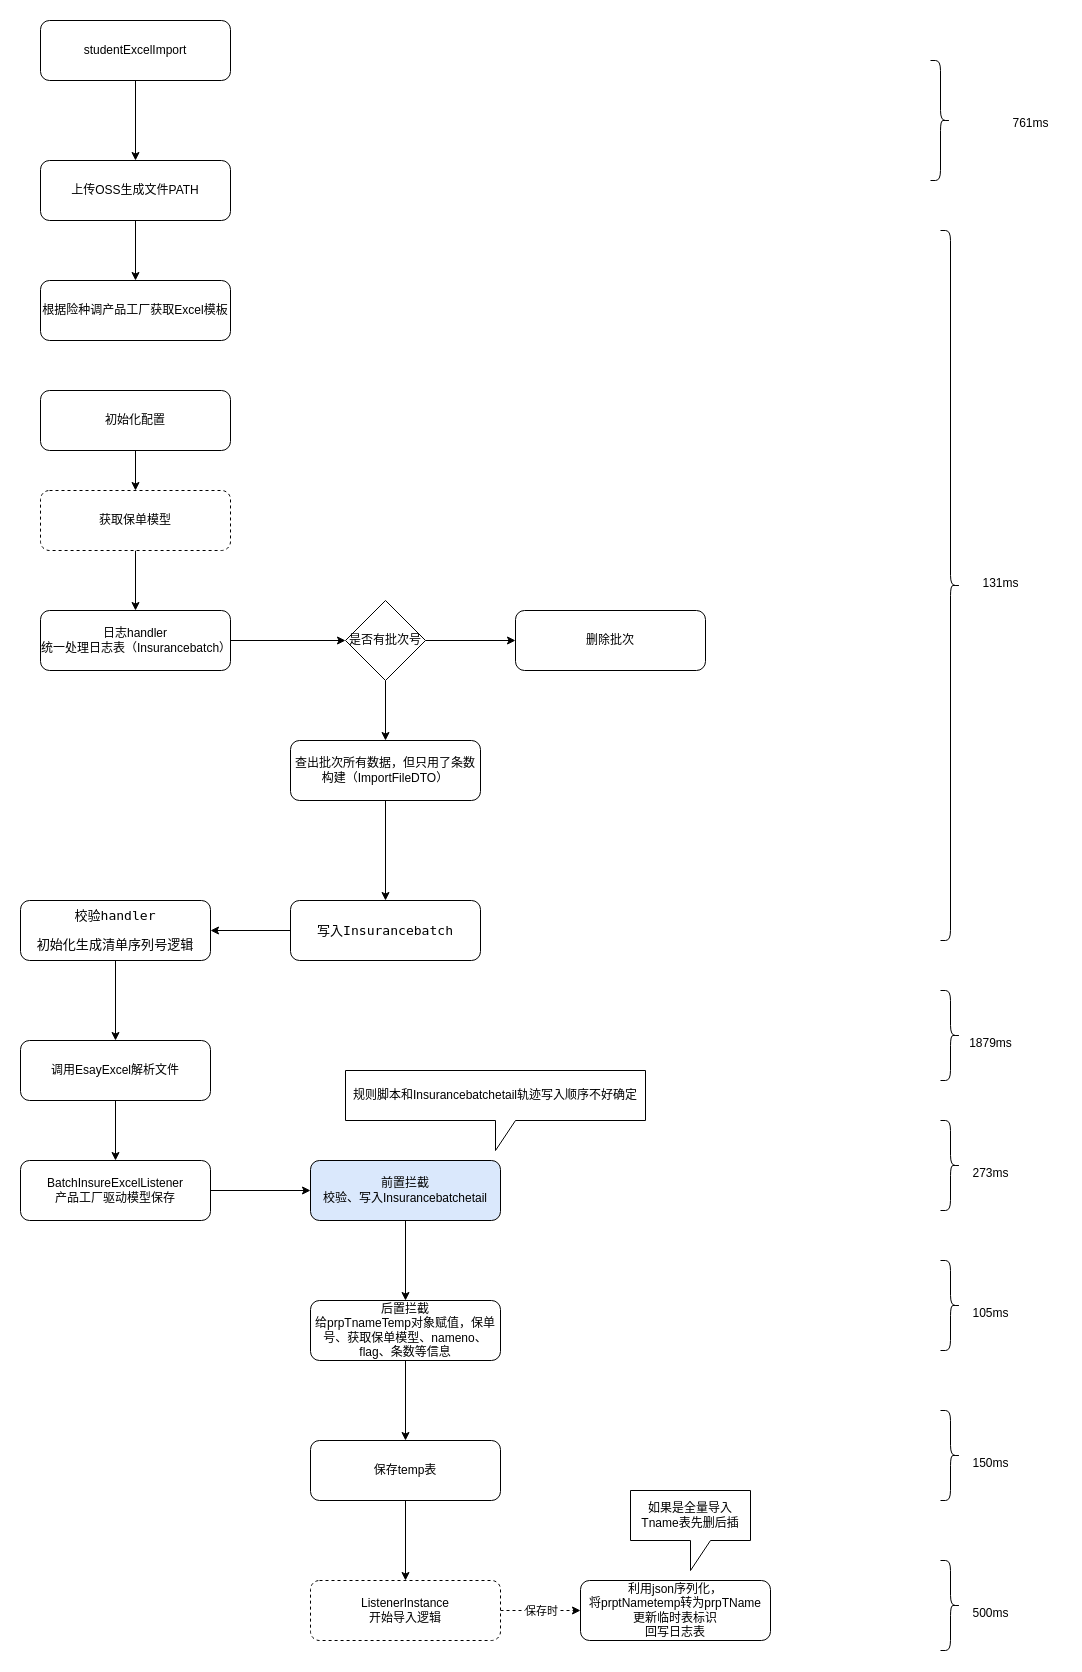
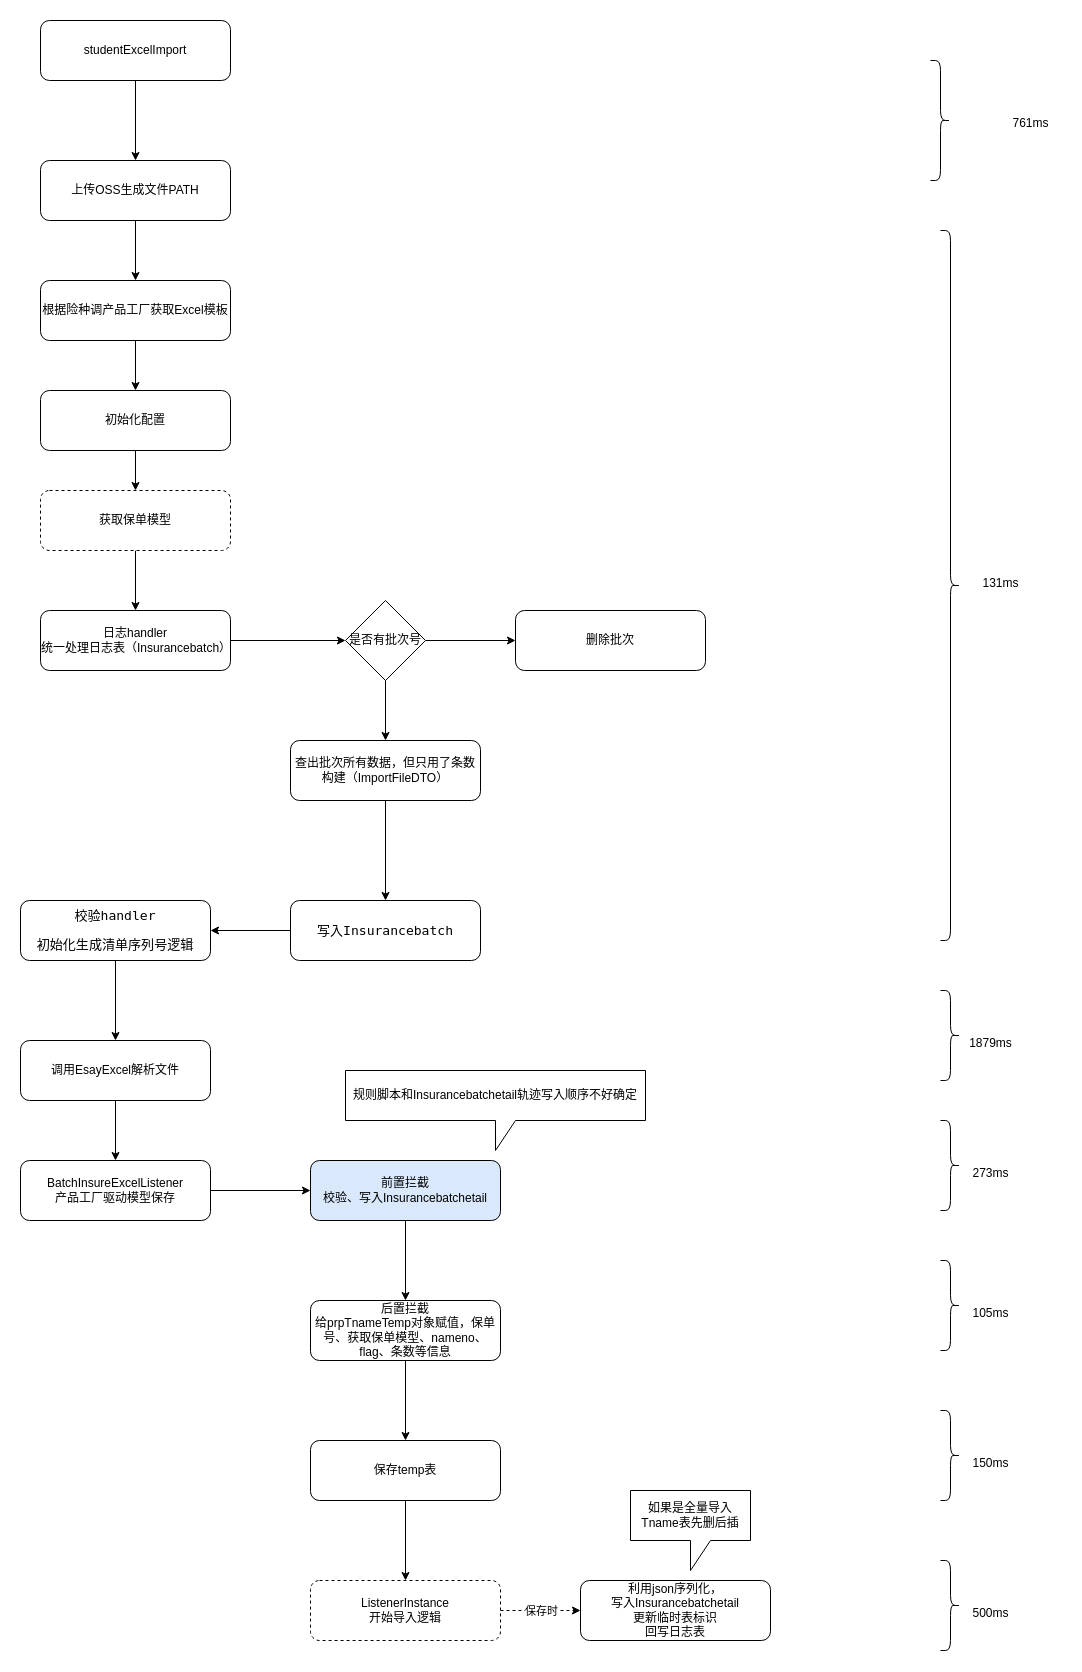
none -> (136, 362)
(676, 1611) -> (676, 1611)
